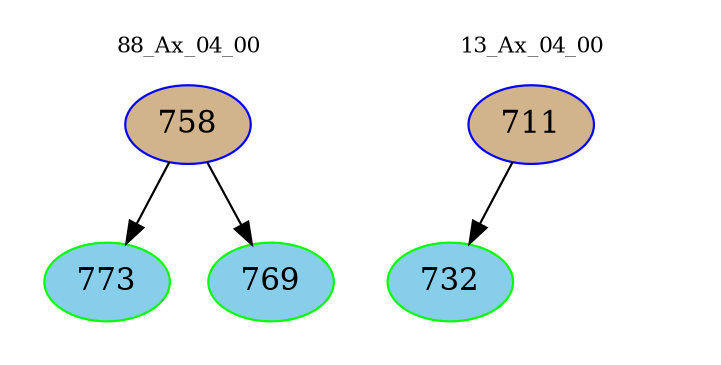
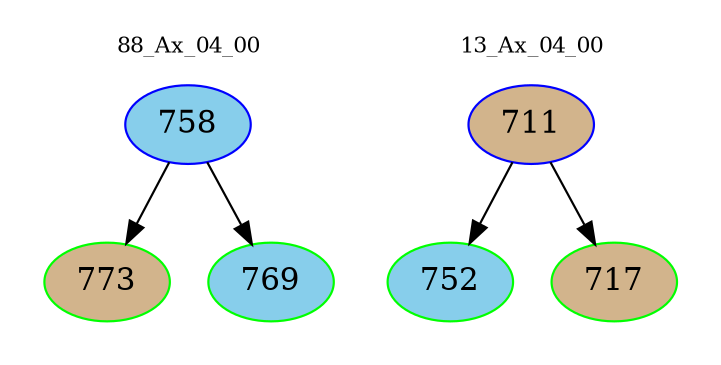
(188, 125) -> (188, 125)
(107, 282) -> (107, 282)
(450, 282) -> (450, 282)
none -> (614, 282)
